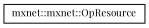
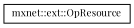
(74, 14) -> (67, 14)
